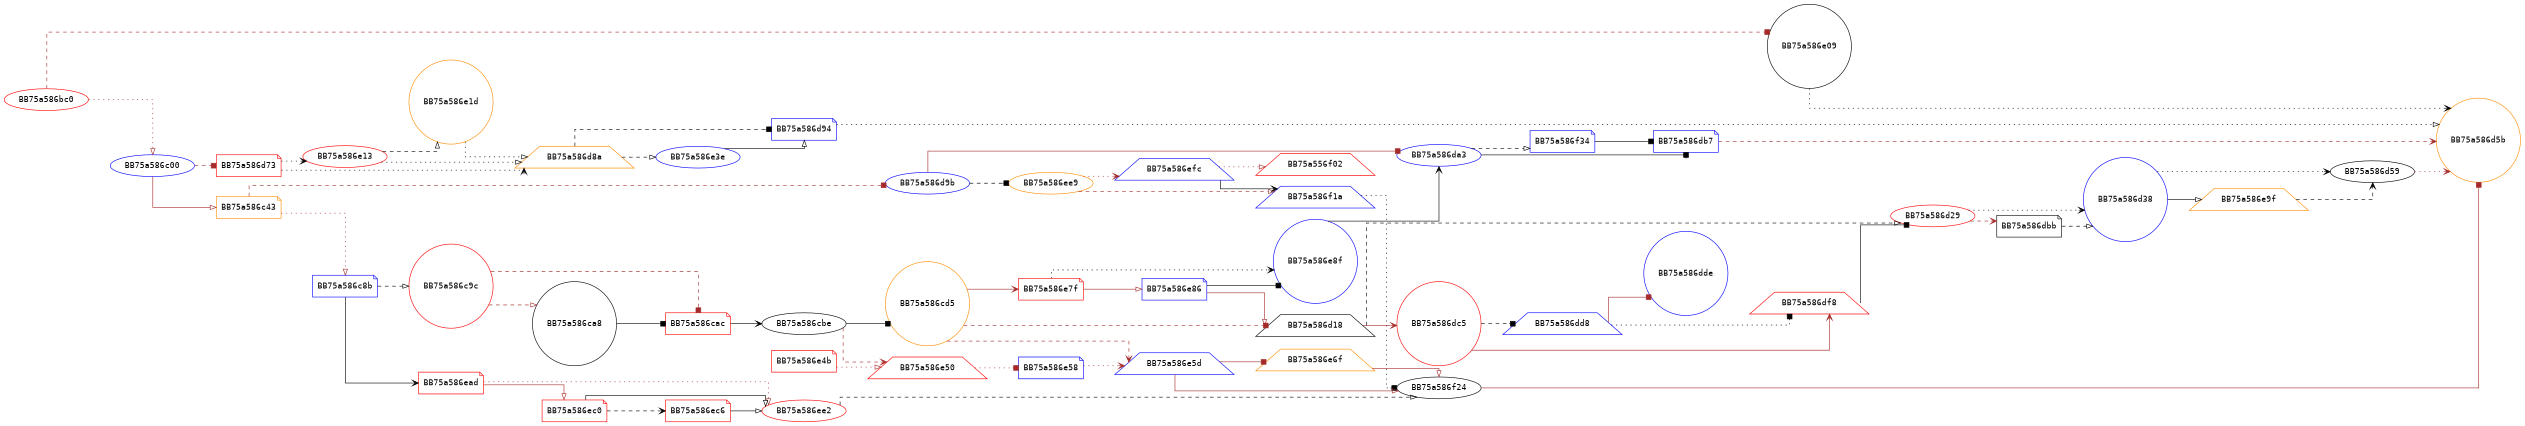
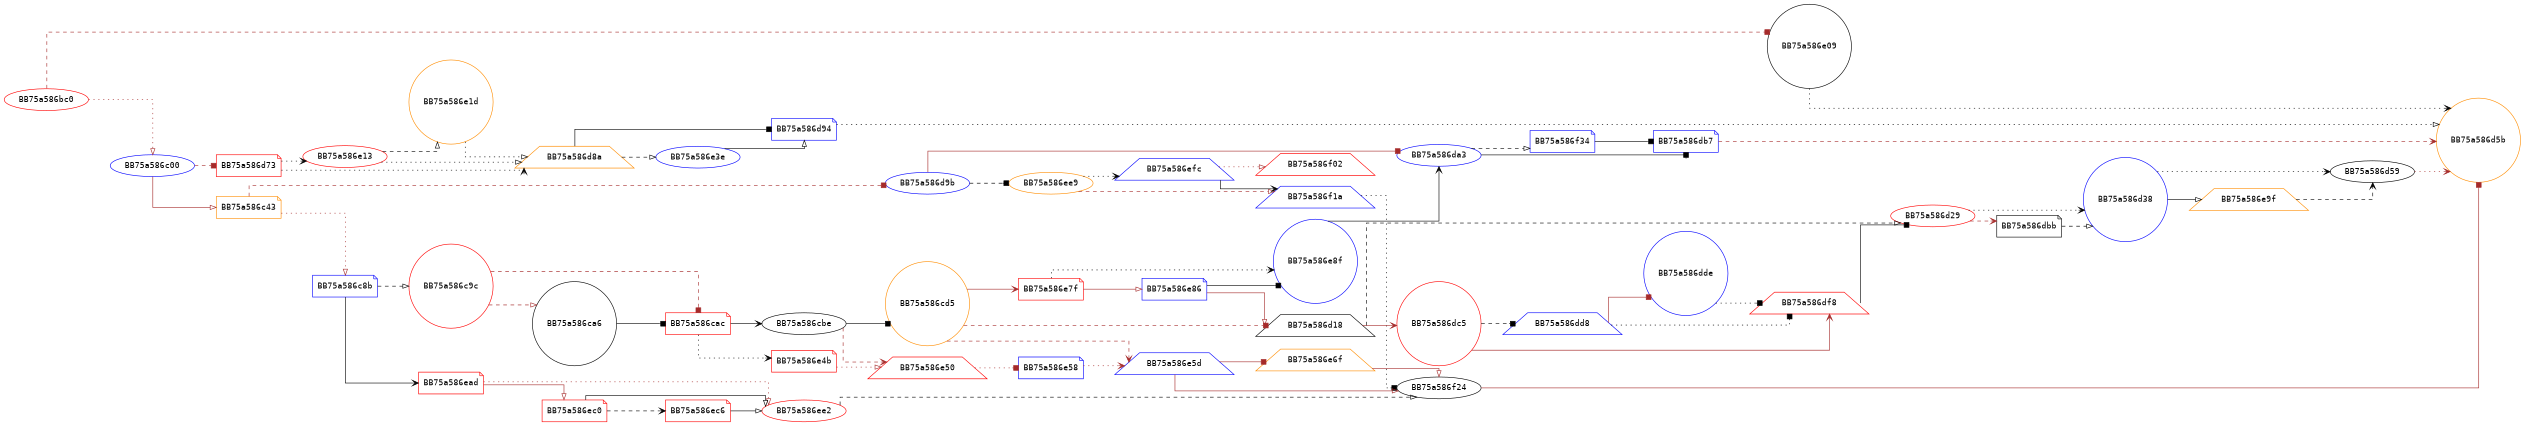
(662, 129) -> (662, 129)
(1315, 164) -> (1315, 164)
(1098, 176) -> (1098, 176)
none -> (1736, 303)
(574, 324) -> (574, 324)
none -> (720, 358)
